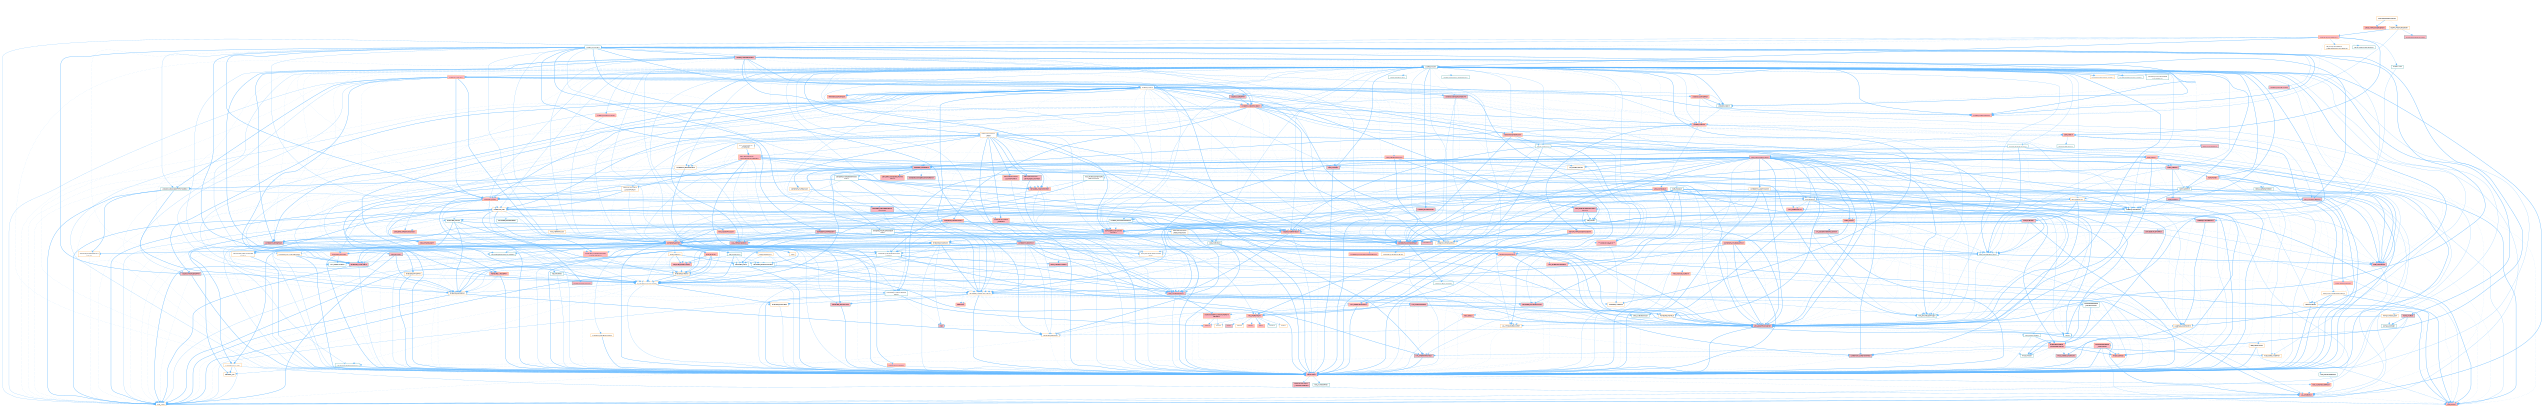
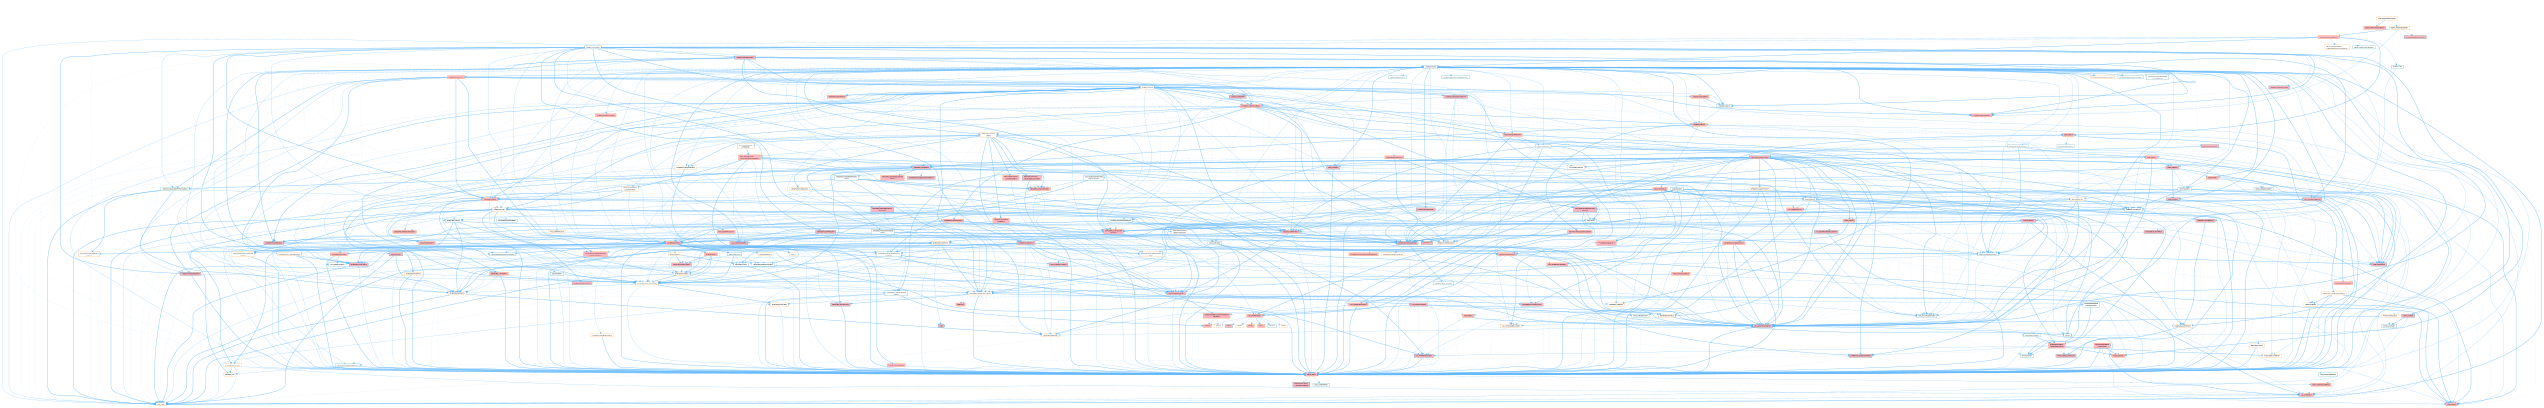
none -> (1414, 167)
none -> (1656, 260)
